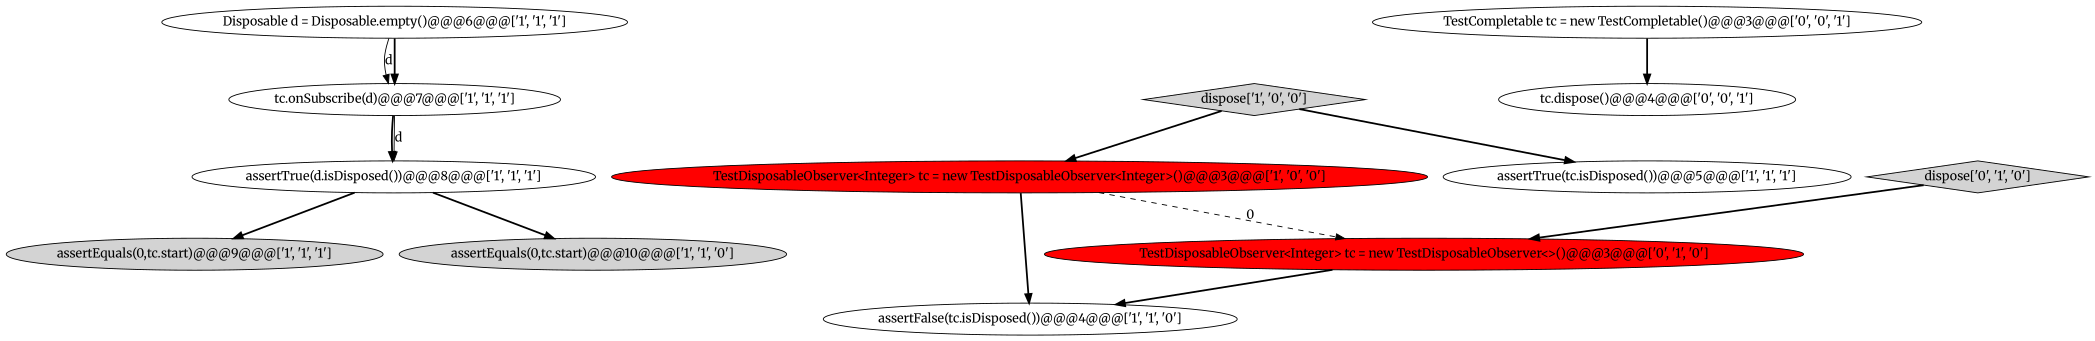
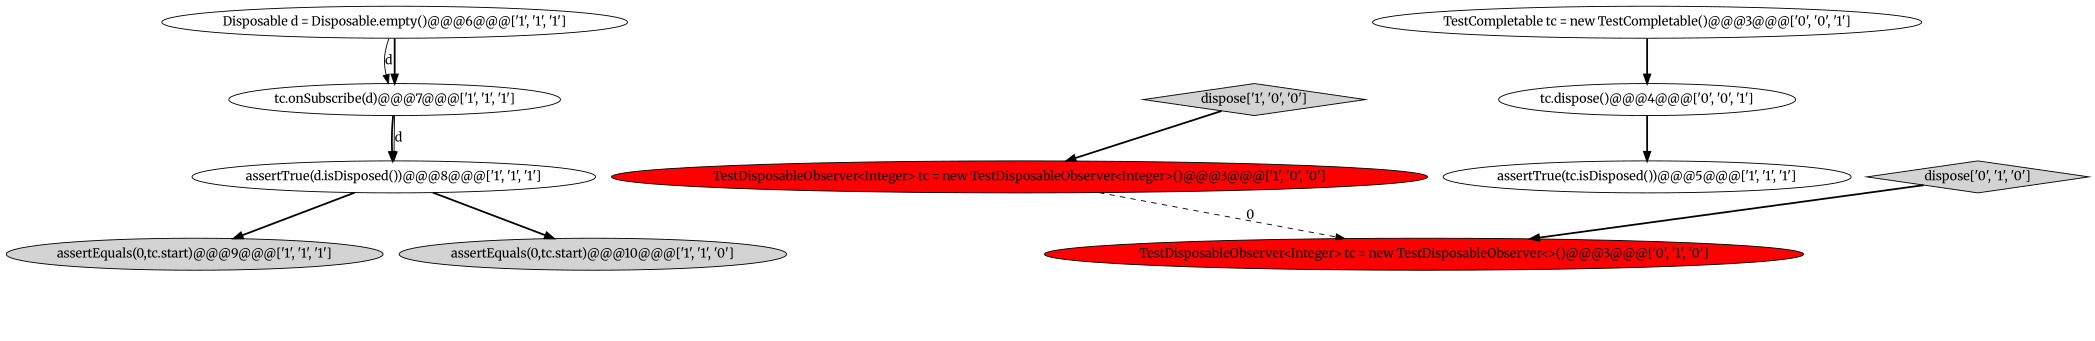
(1432, 135) -> (1647, 134)
(1030, 319) -> none
